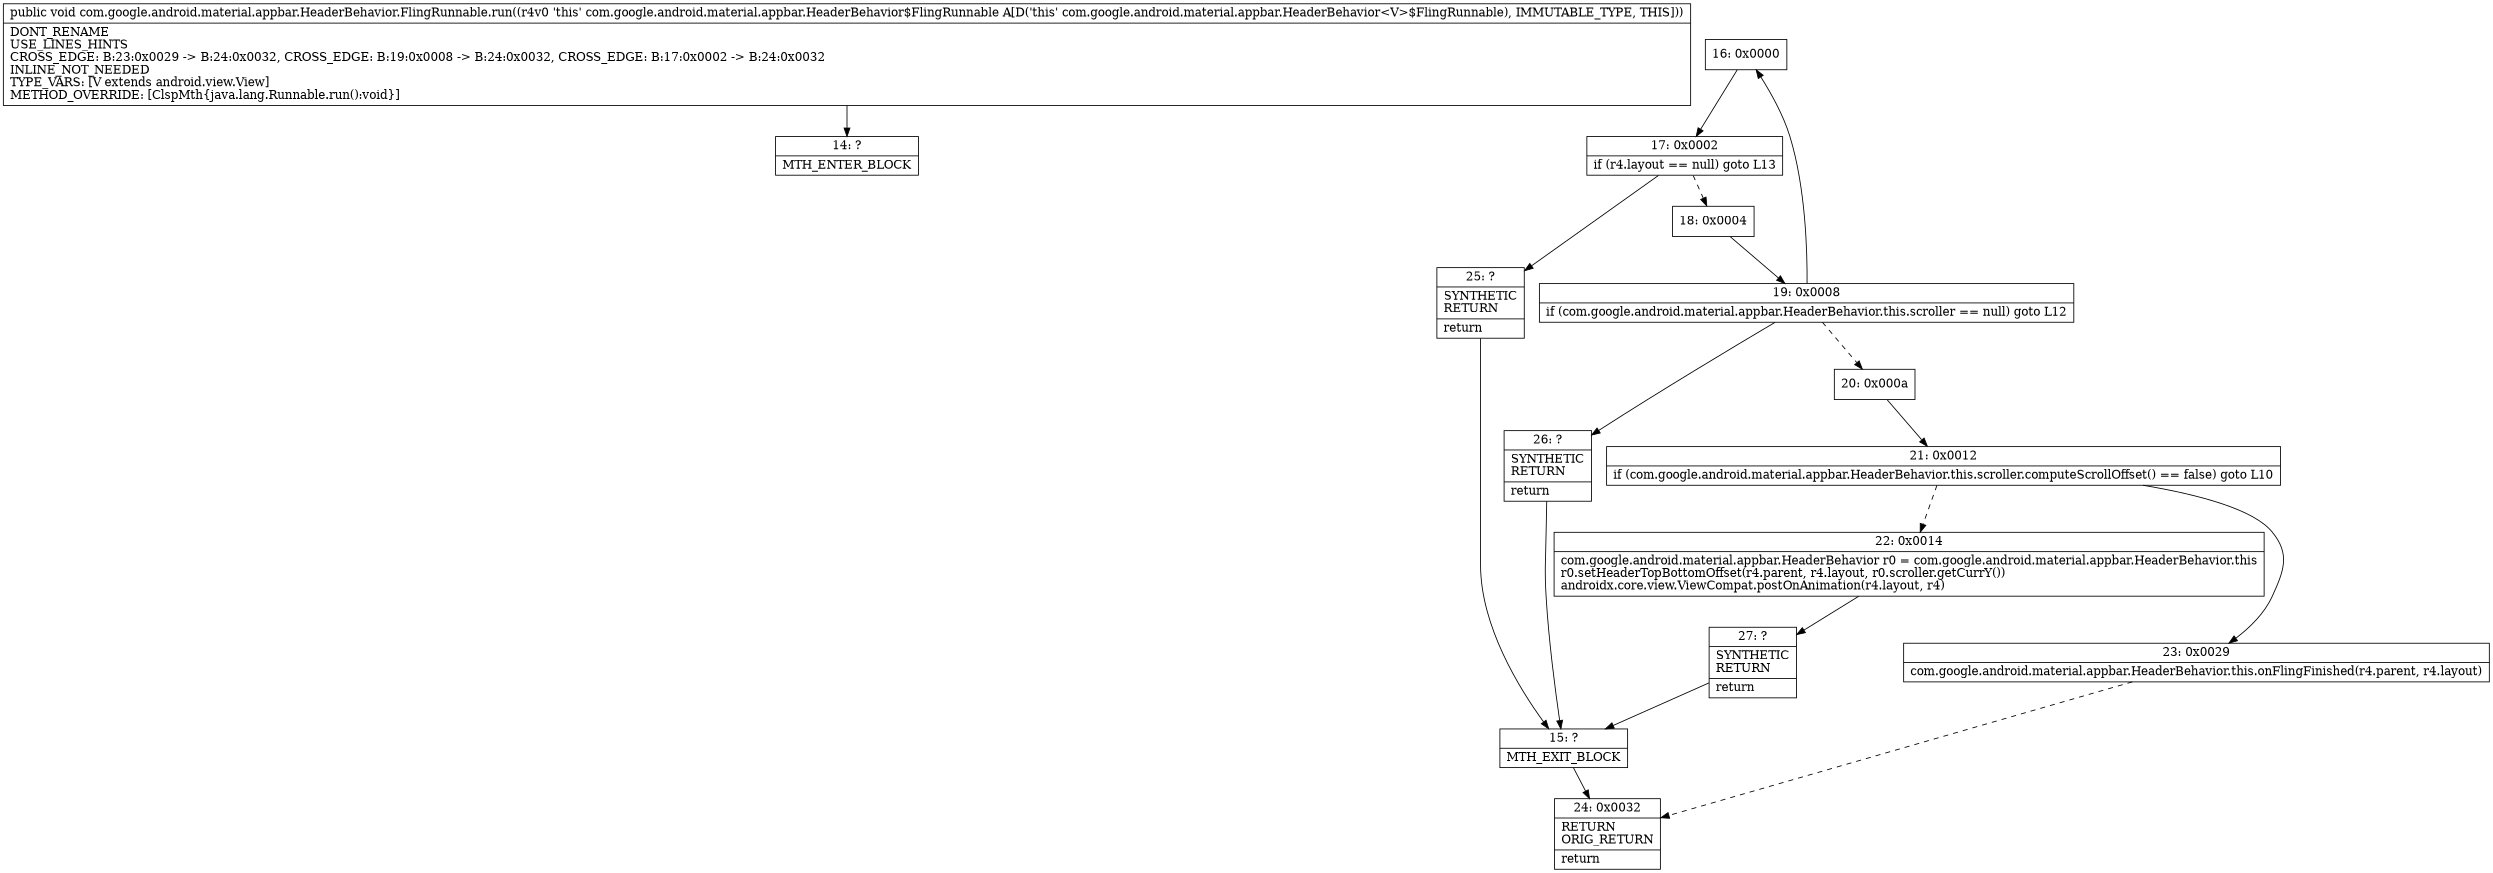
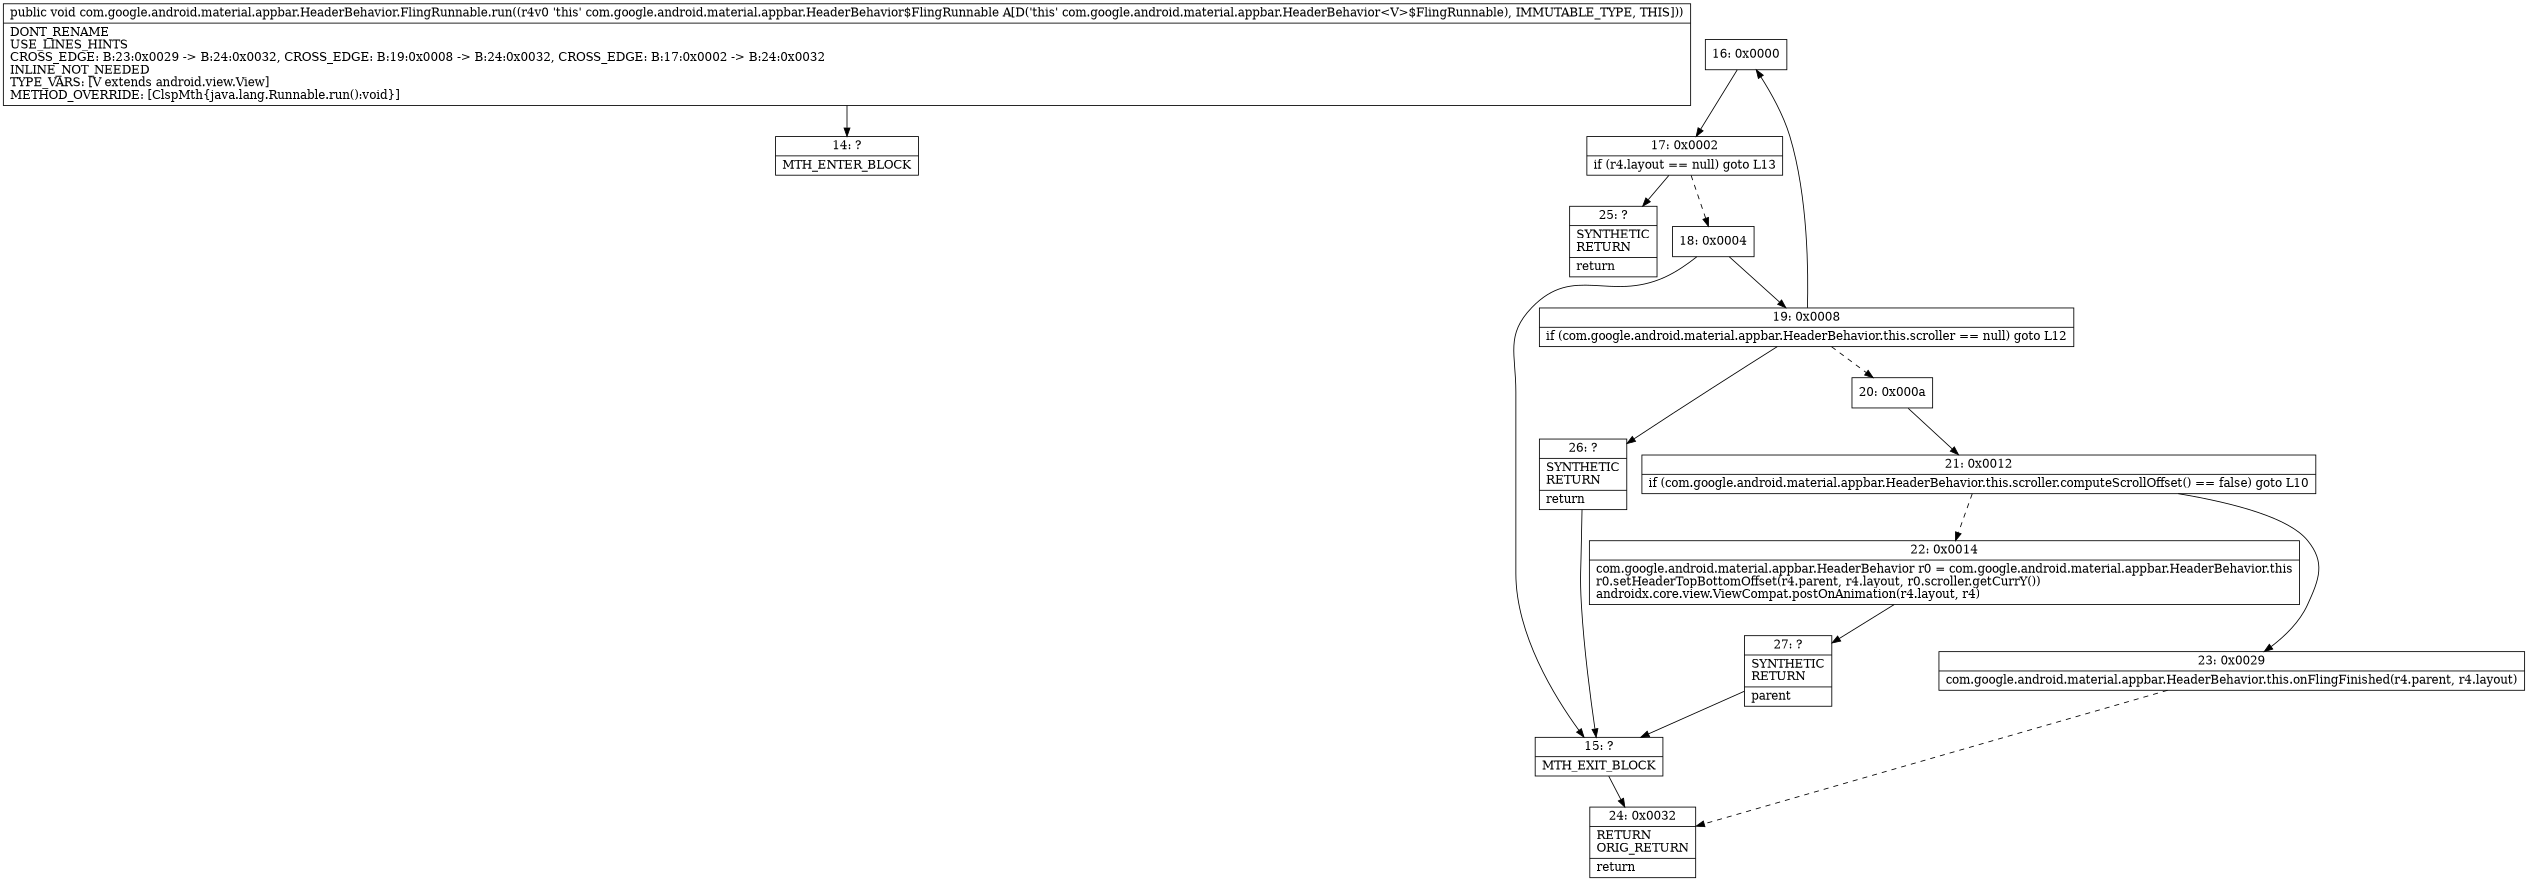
(1481, 538) -> (1516, 435)
(1735, 688) -> (1771, 696)
